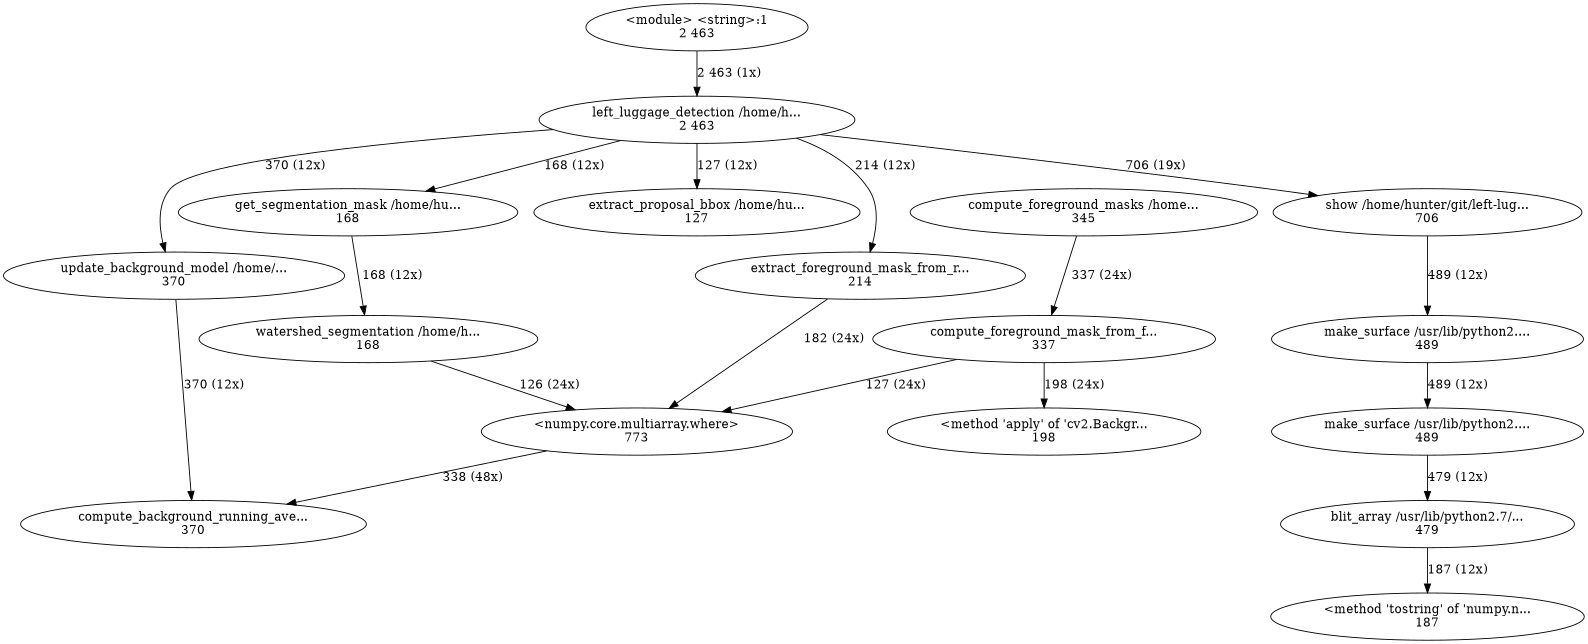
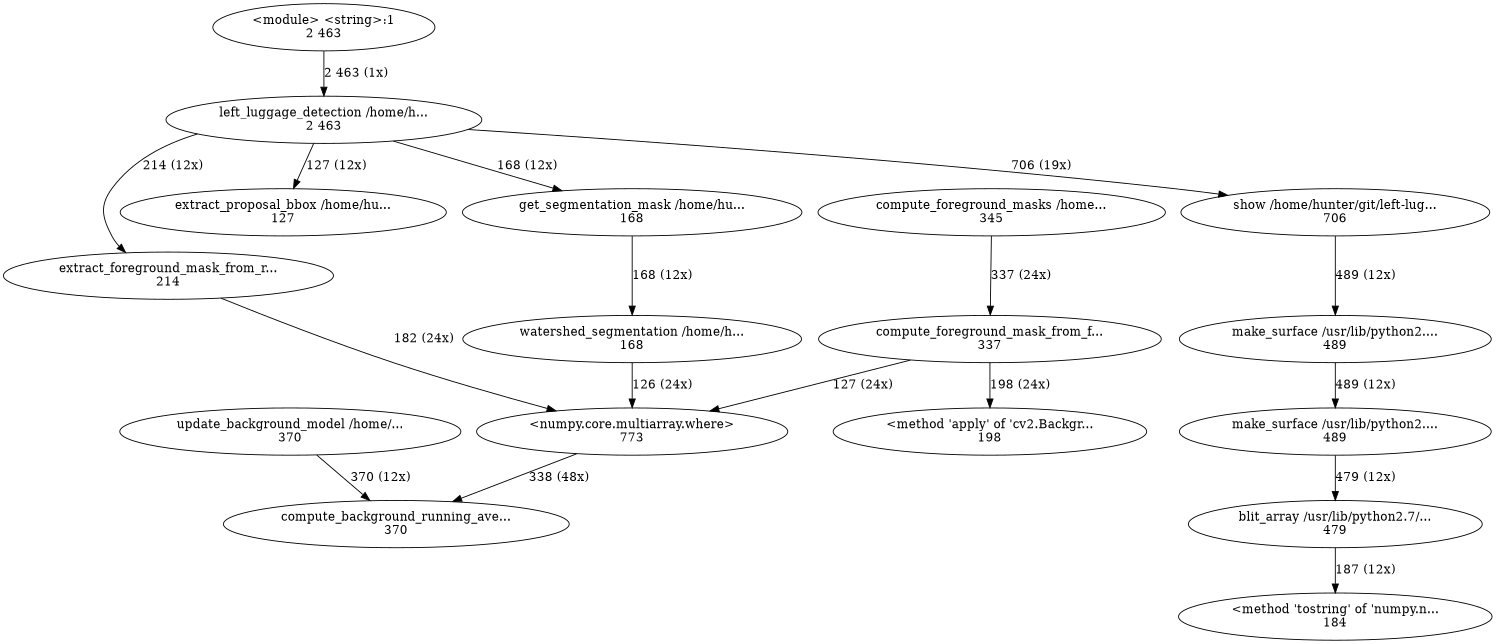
(331, 151) -> none
(1427, 617) -> (1335, 617)
